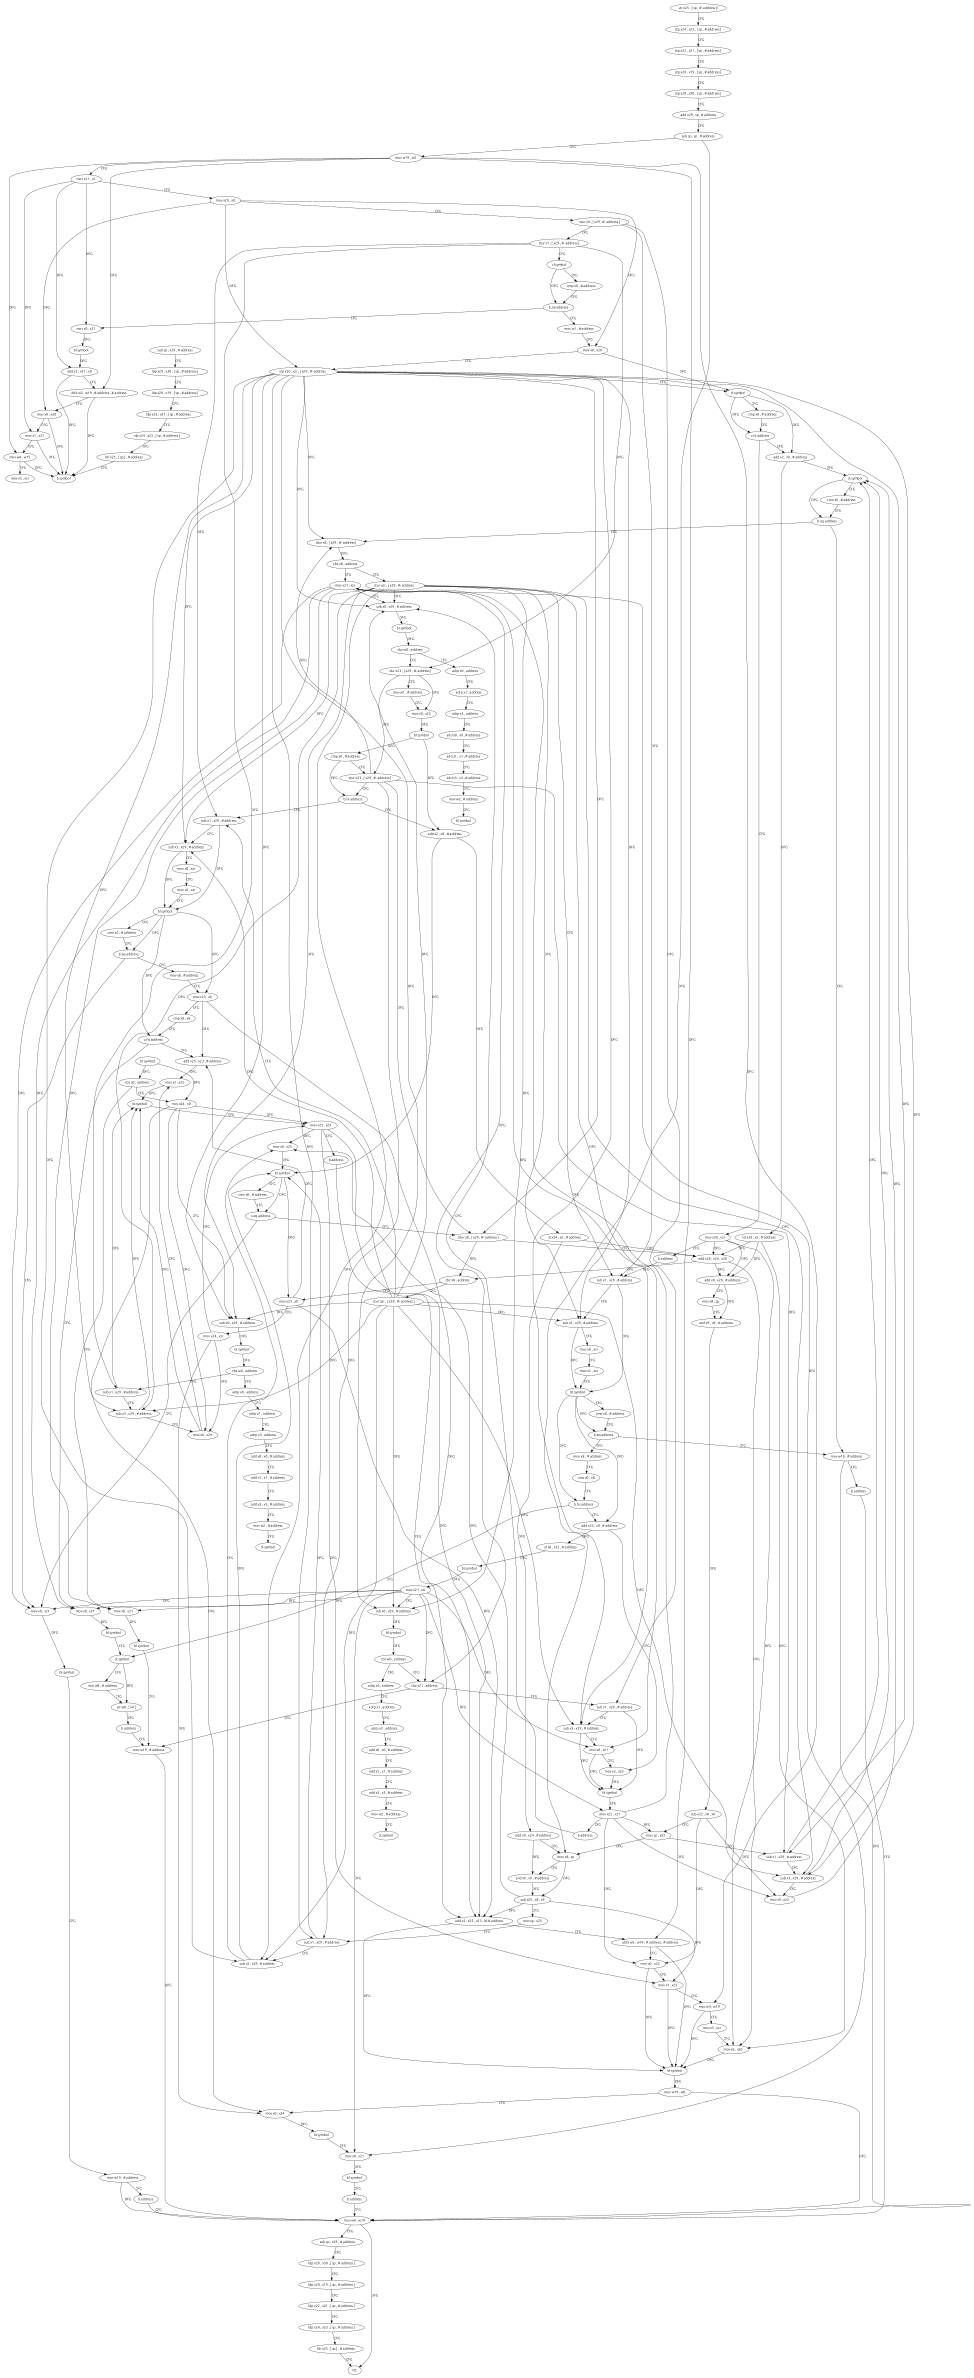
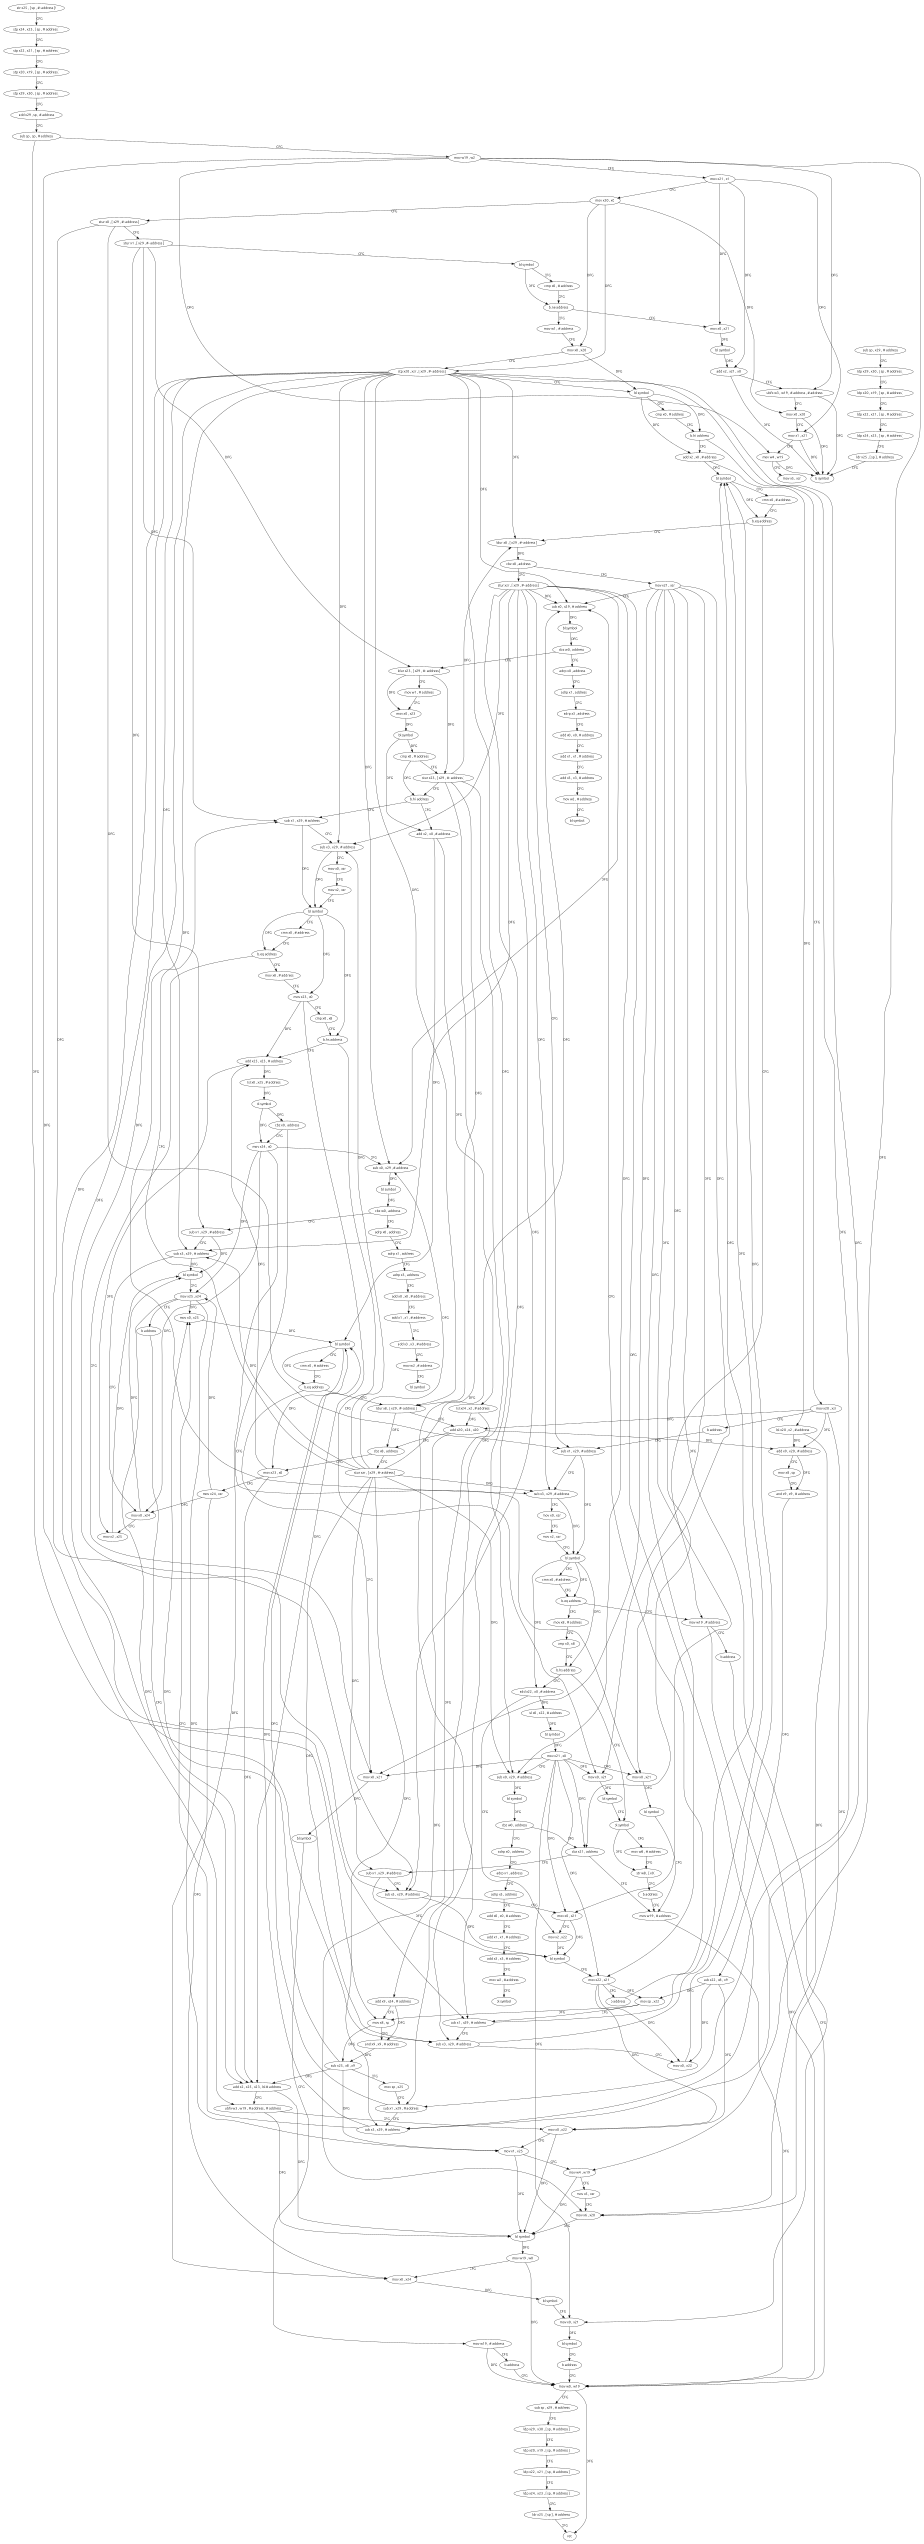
none -> (264, 1083)
(540, 1173) -> (650, 1304)
(737, 1248) -> none
(685, 1825) -> (690, 1991)
